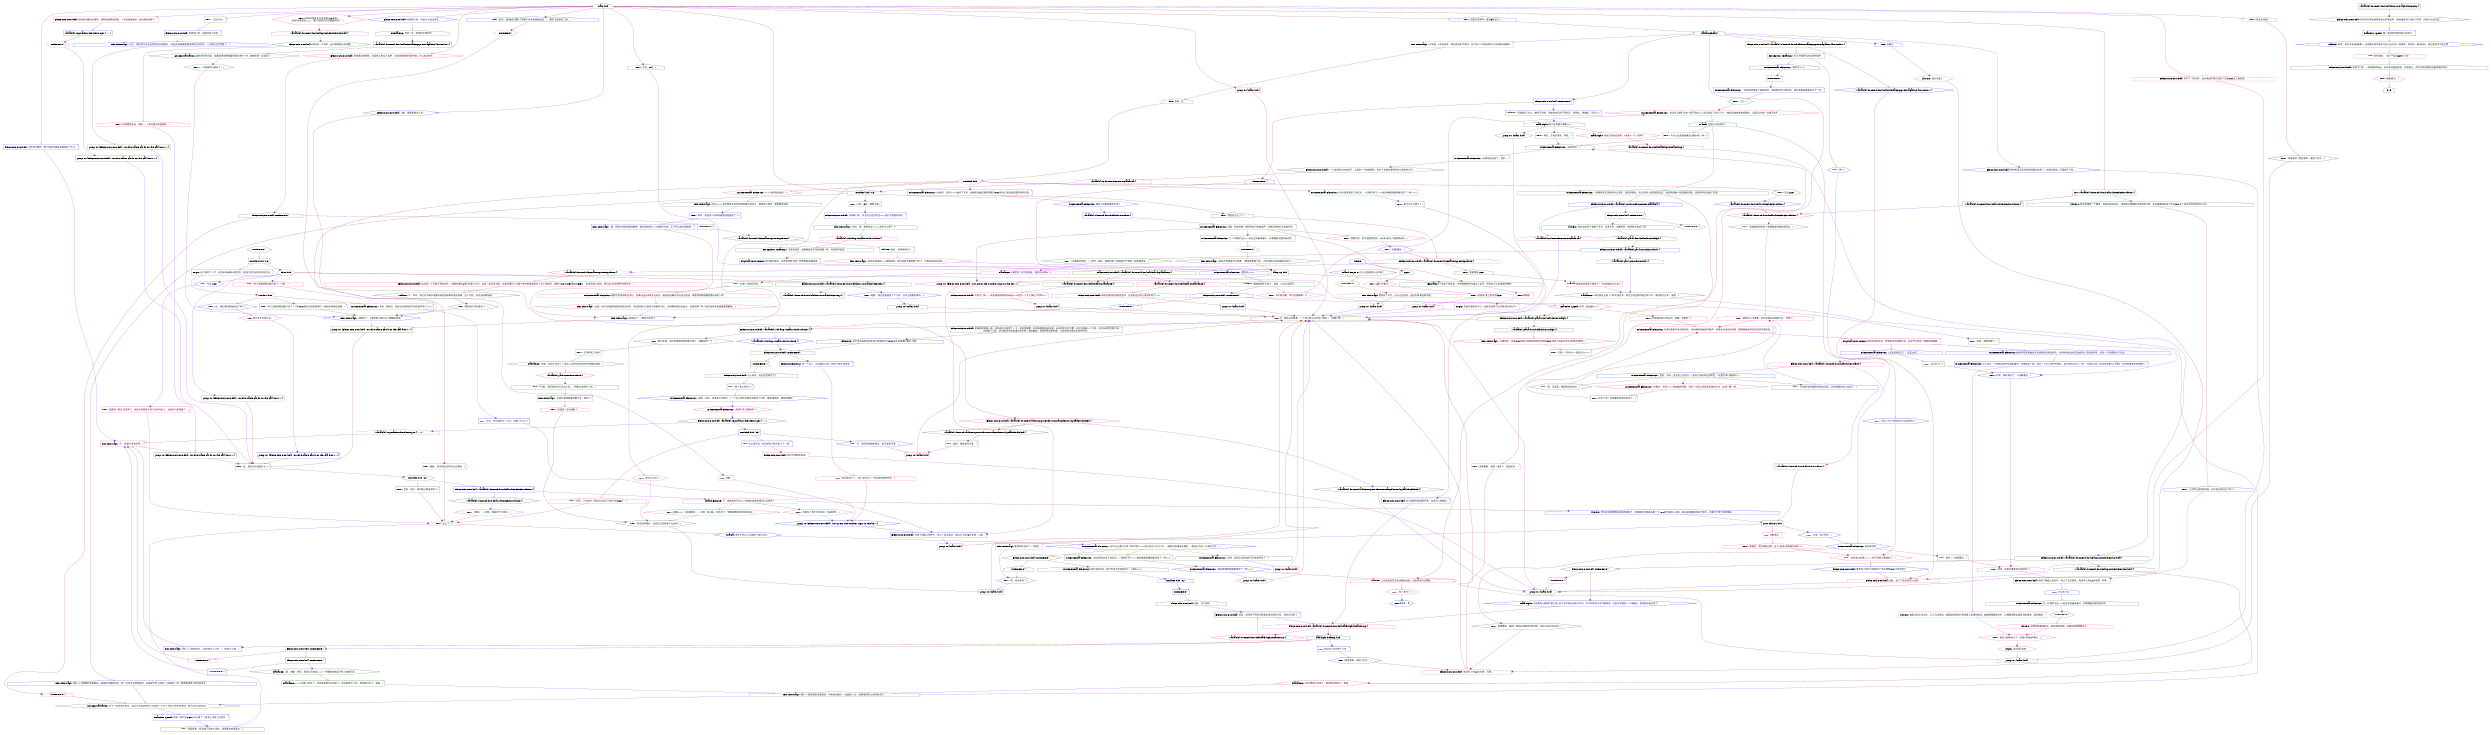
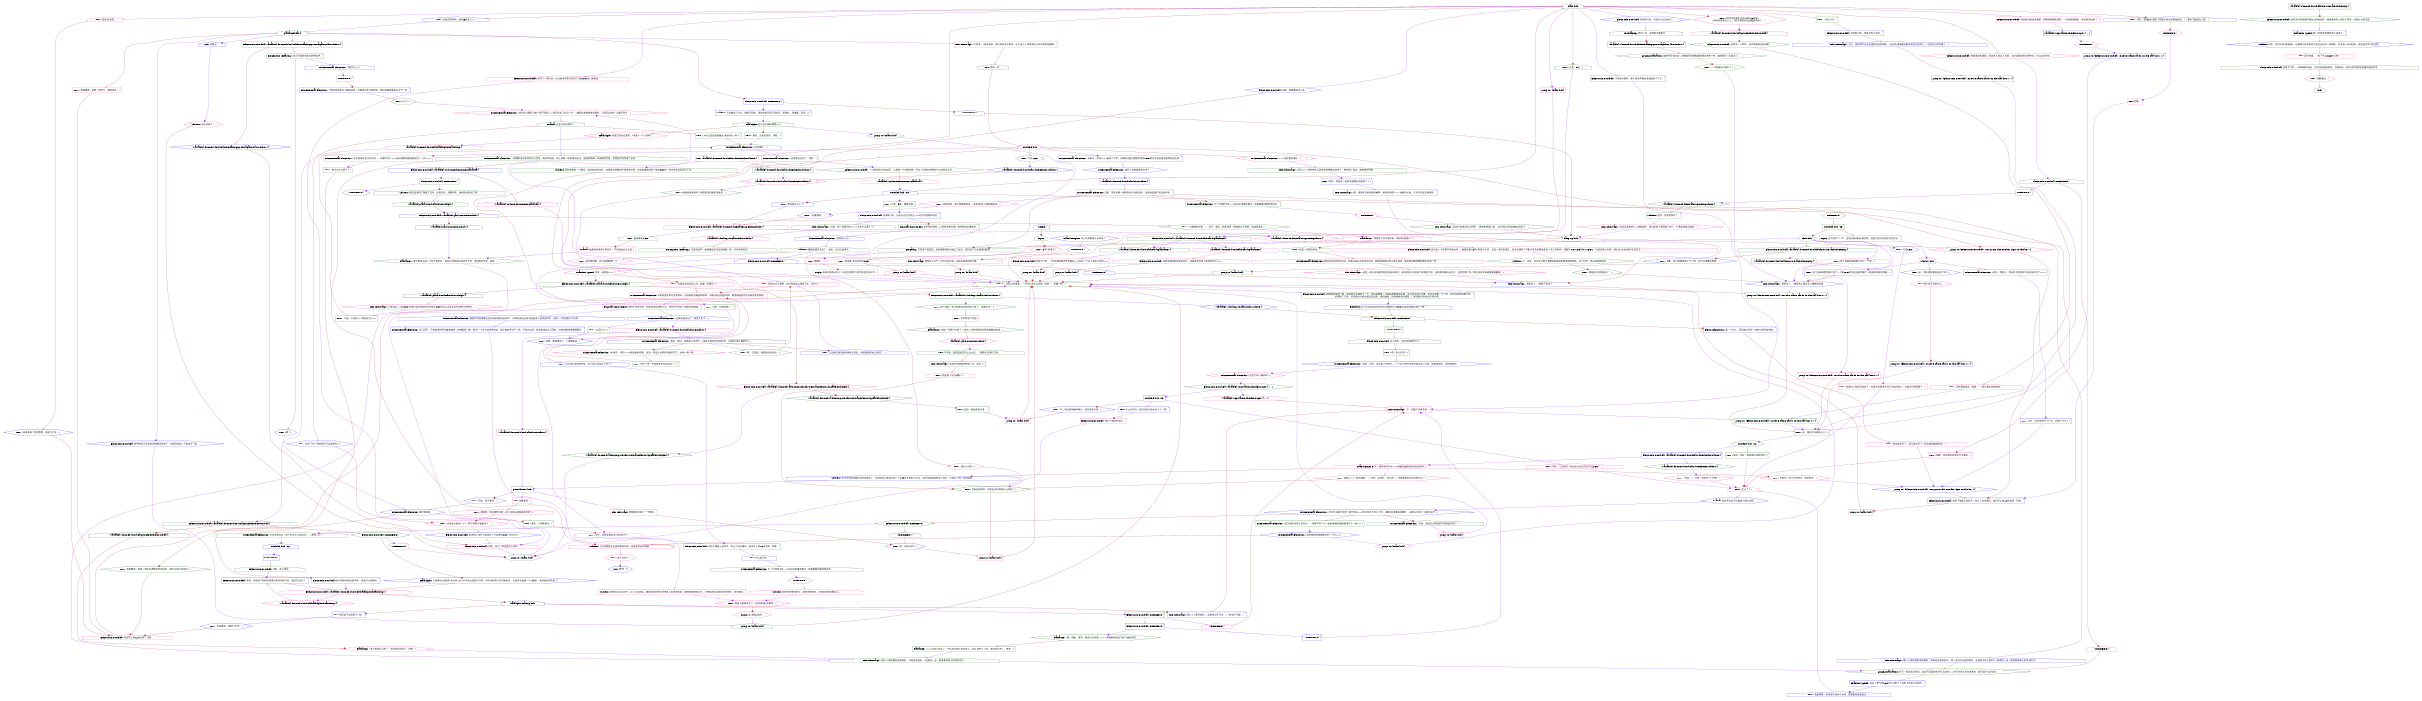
(794, 255) -> (918, 221)
